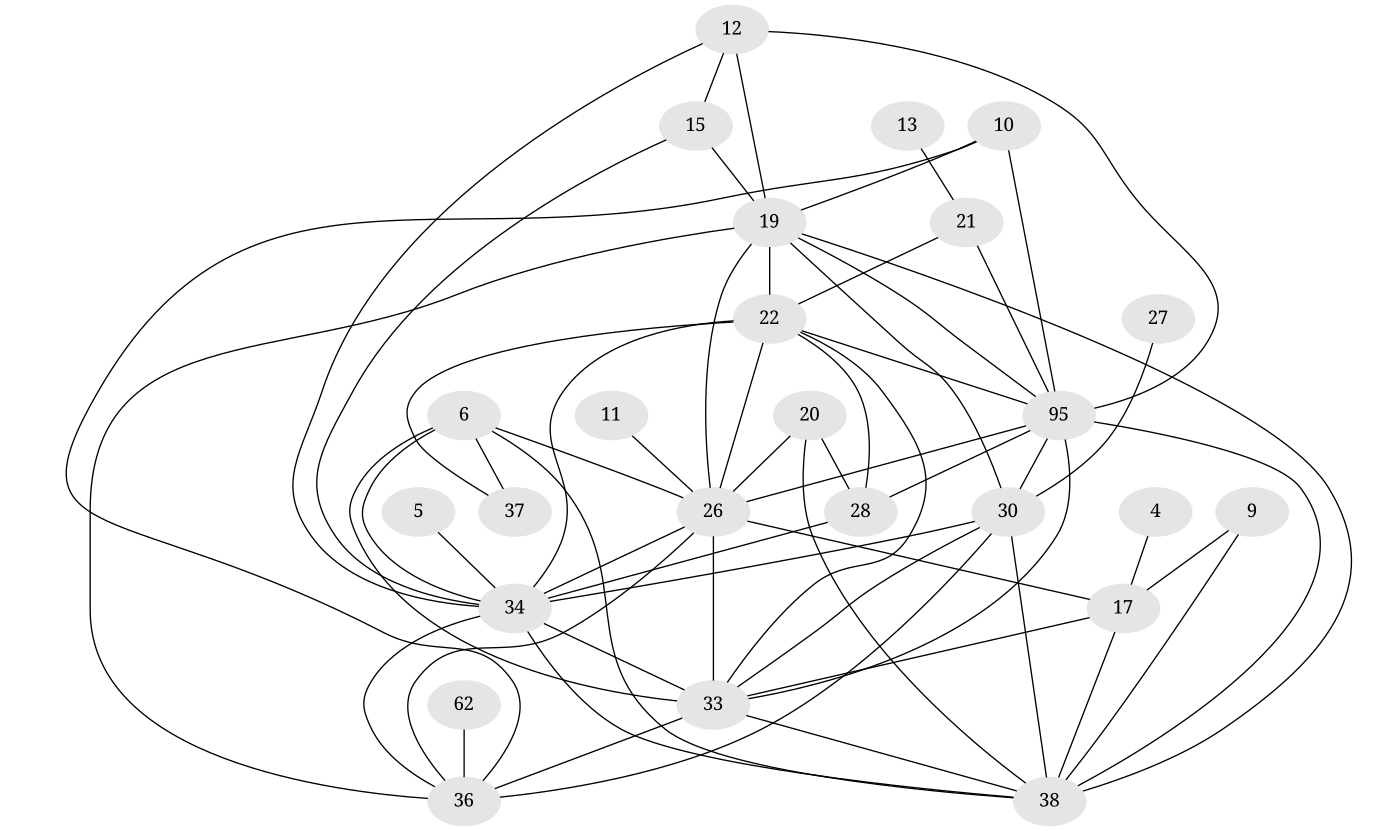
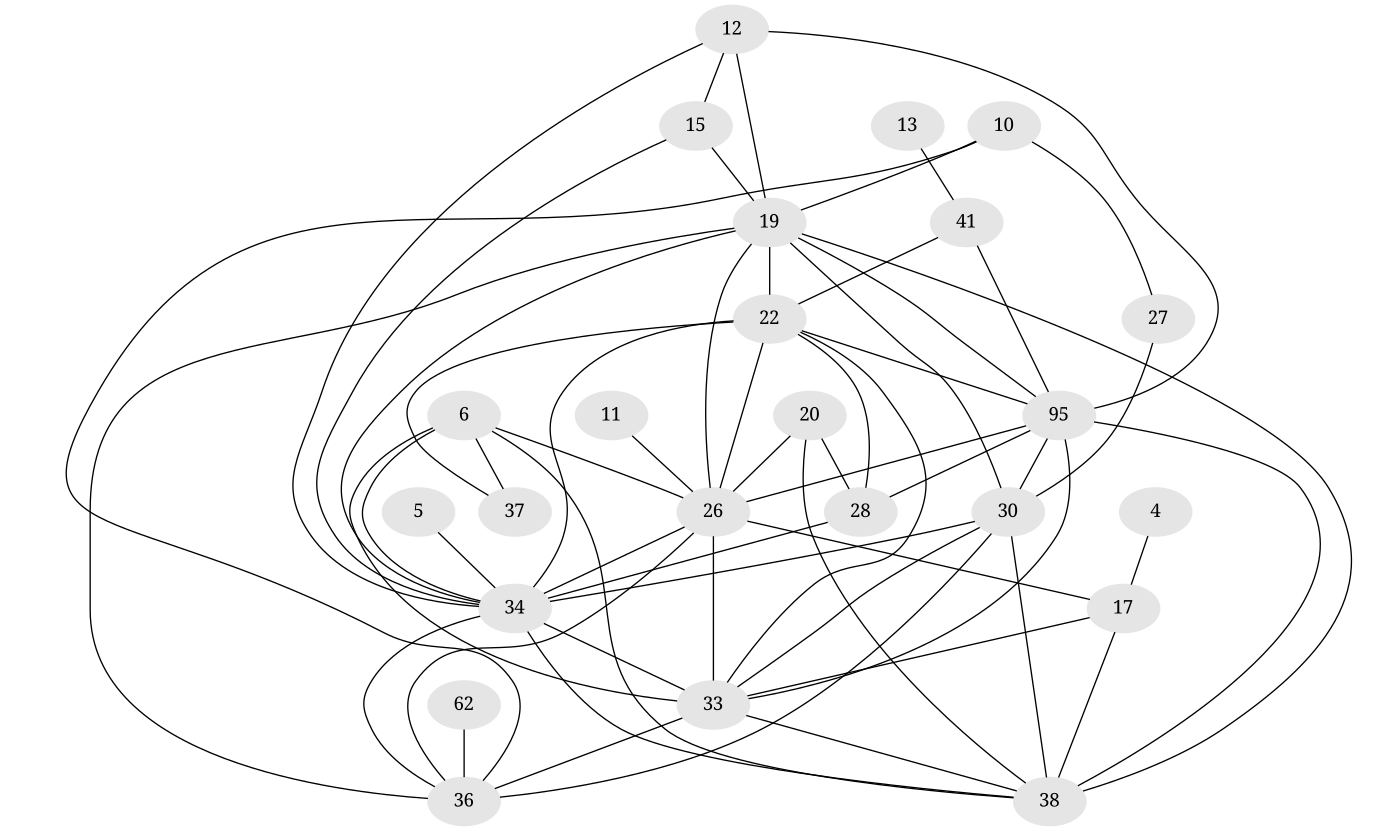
(967, 222) -> (967, 222)
(1032, 271) -> (1109, 205)
none -> (425, 370)
(1252, 512) -> none
